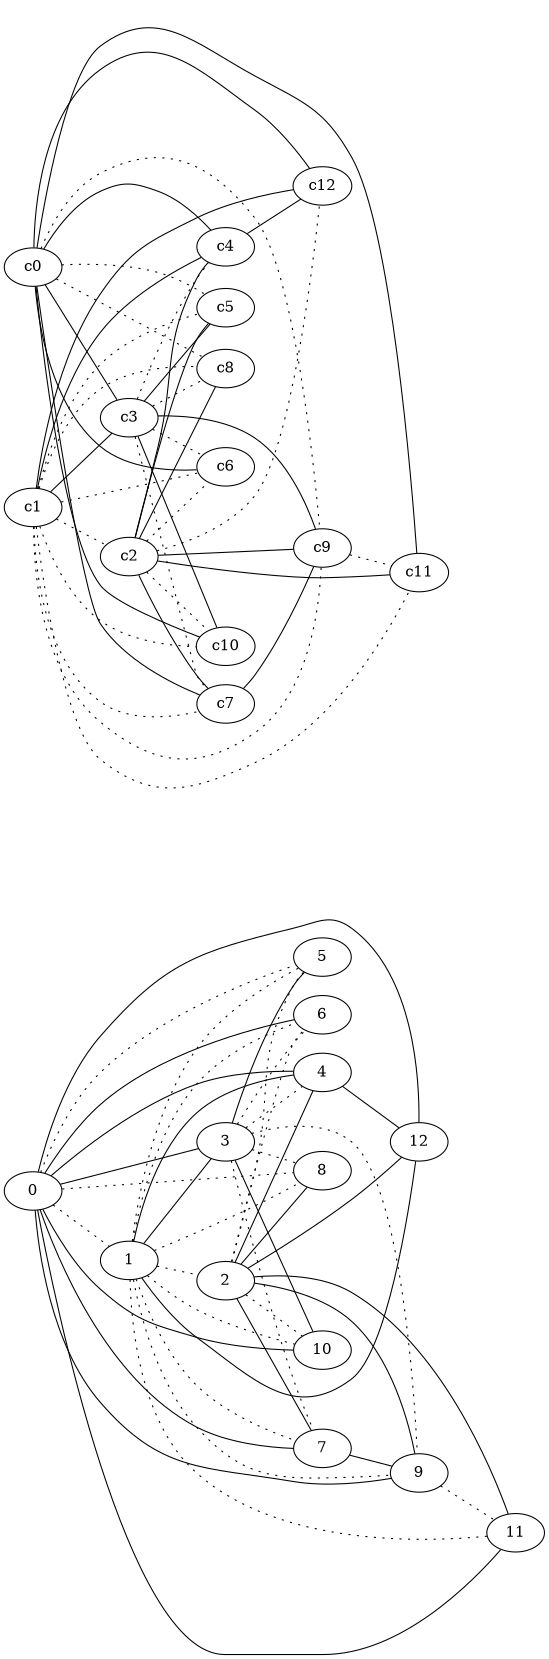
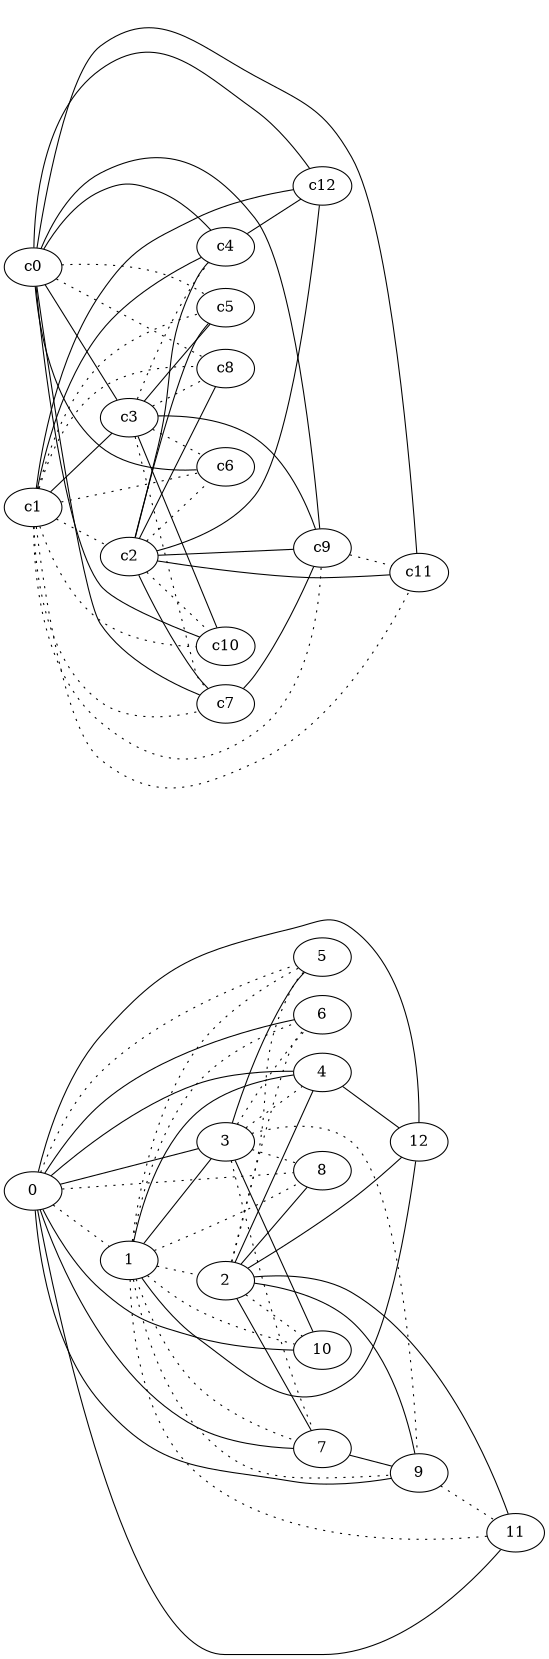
(265, 237) -> (265, 237)
(287, 409) -> (287, 409)
